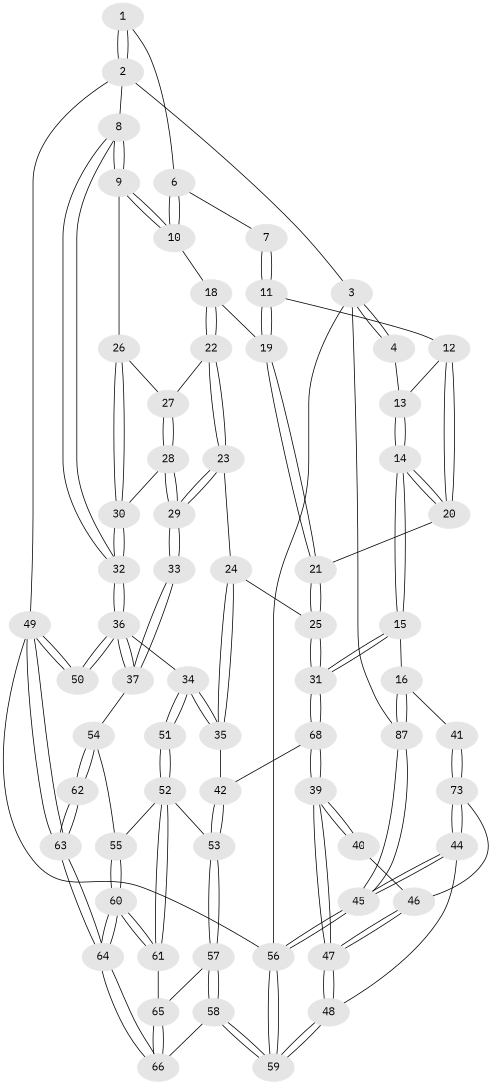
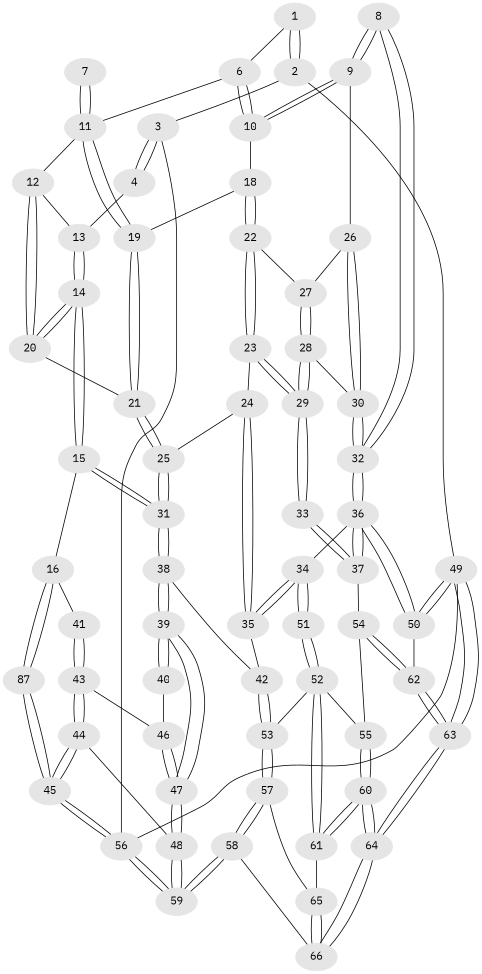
(121, 100) -> none
(220, 210) -> (162, 100)
(358, 519) -> none
none -> (414, 653)
(316, 736) -> (164, 570)
(457, 791) -> (79, 680)
